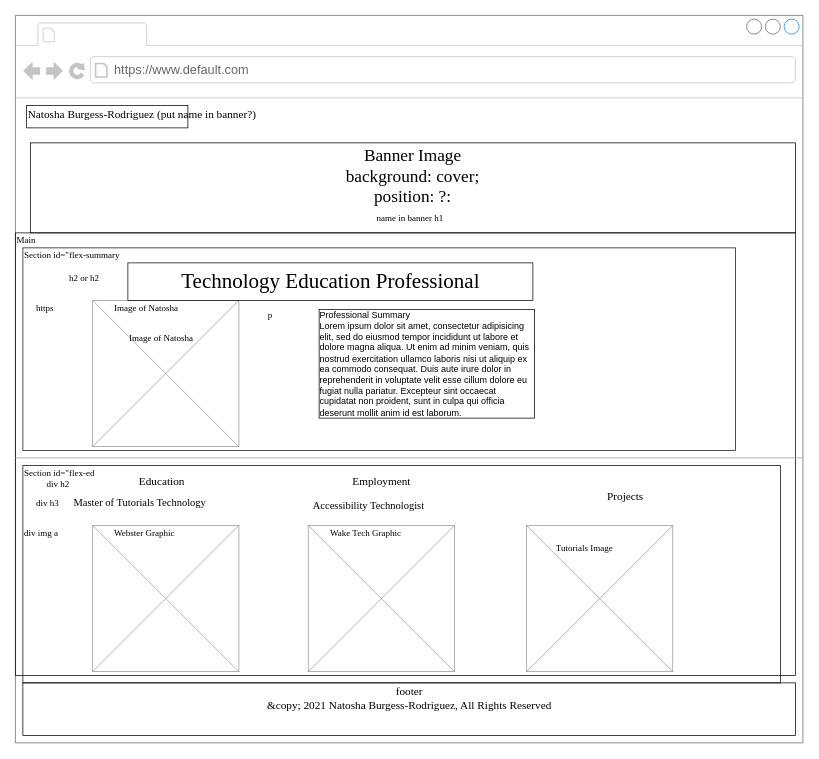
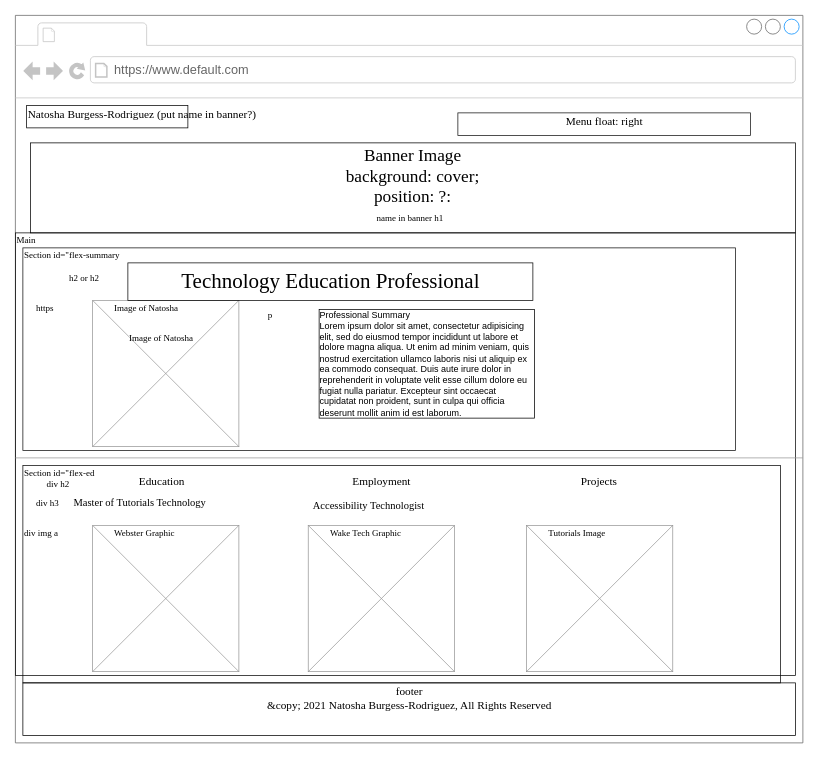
none -> (604, 124)
(625, 499) -> (599, 484)
(603, 548) -> (596, 533)
